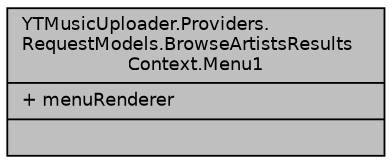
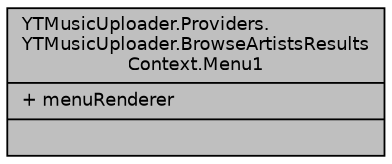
(188, 45) -> (196, 45)
